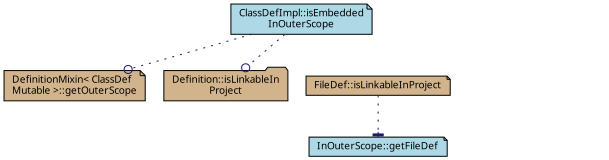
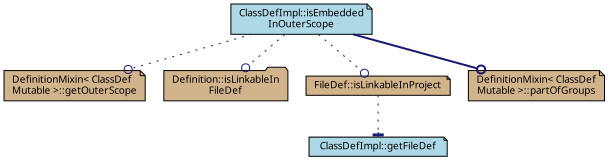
none -> (340, 52)
(226, 86) -> (226, 86)
none -> (536, 86)
(378, 147) -> (378, 147)
